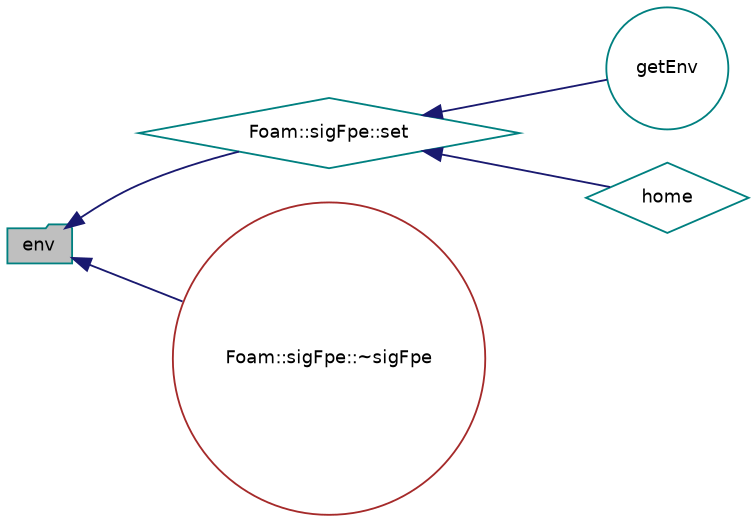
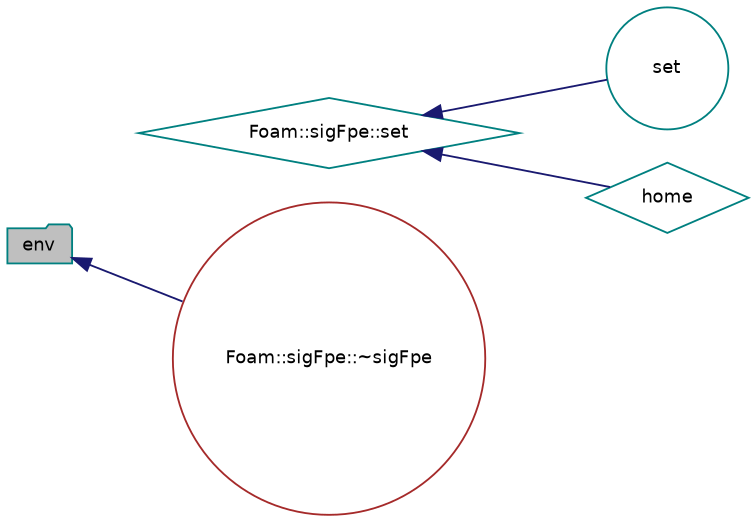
(667, 68) -> (667, 68)
(157, 177) -> none
